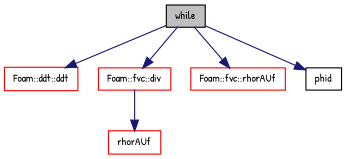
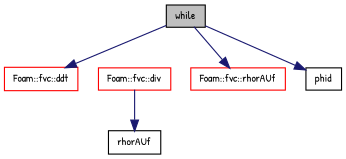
(164, 43) -> none
(41, 79) -> (41, 79)
(135, 142) -> (135, 142)
